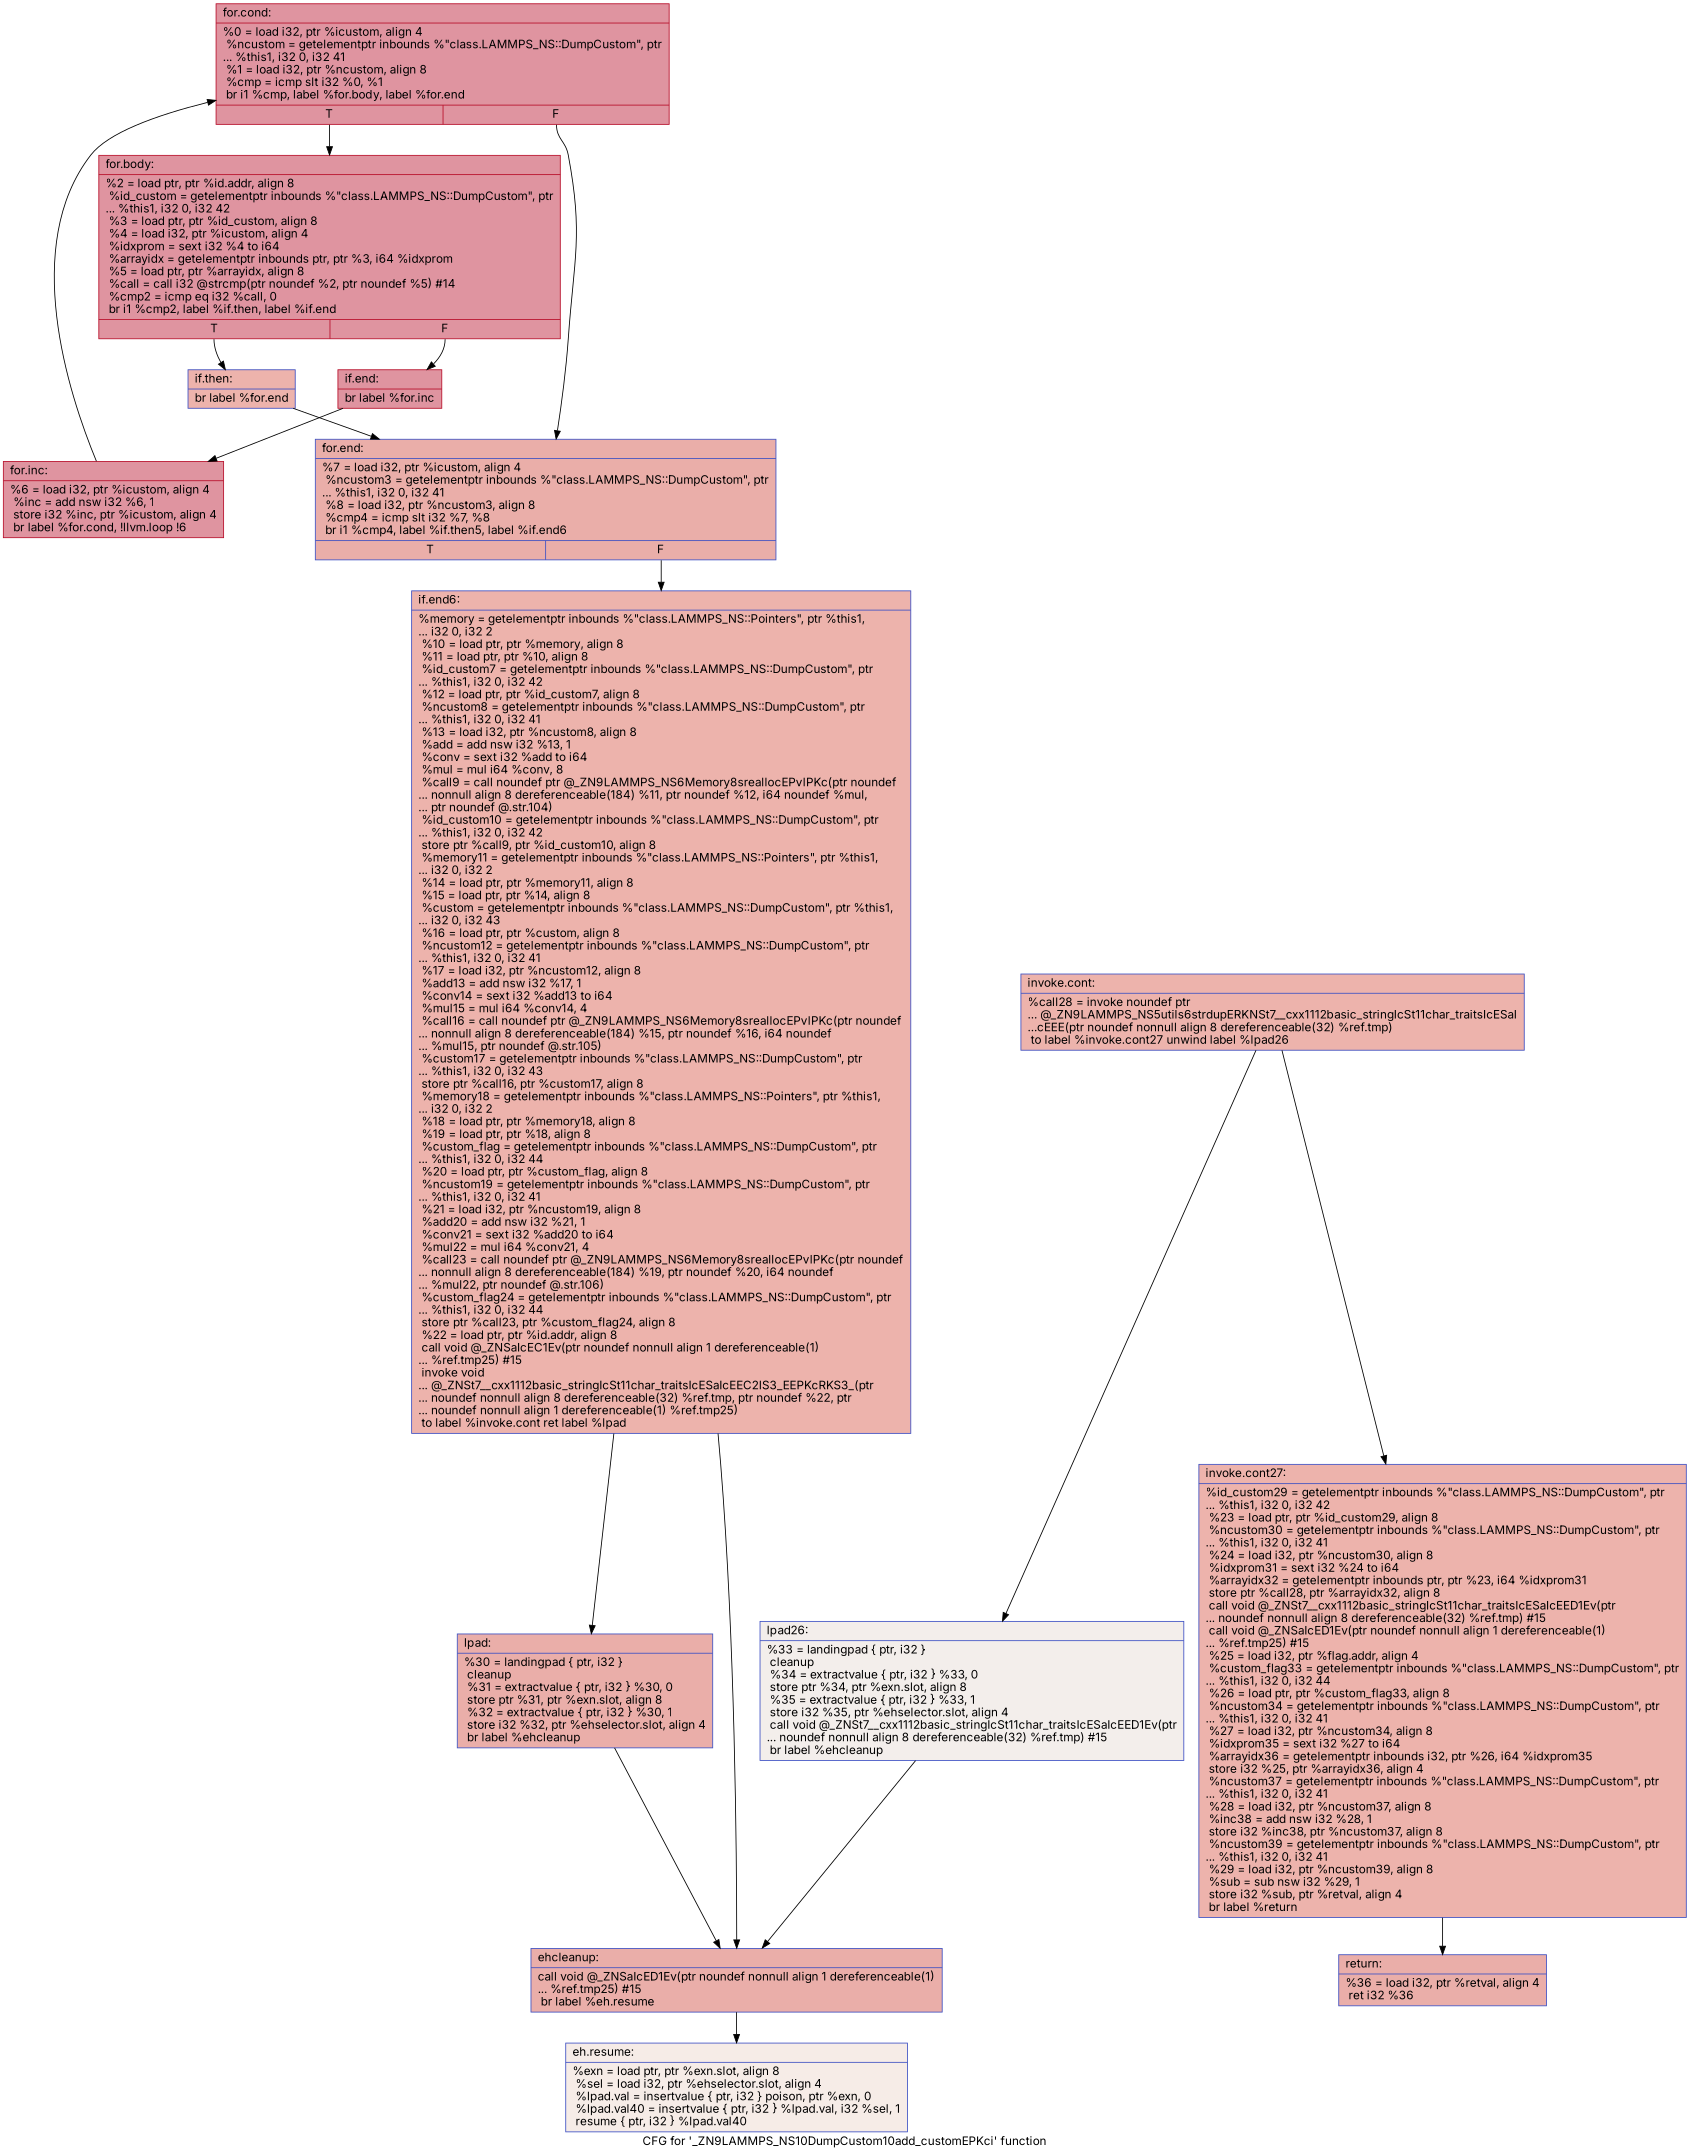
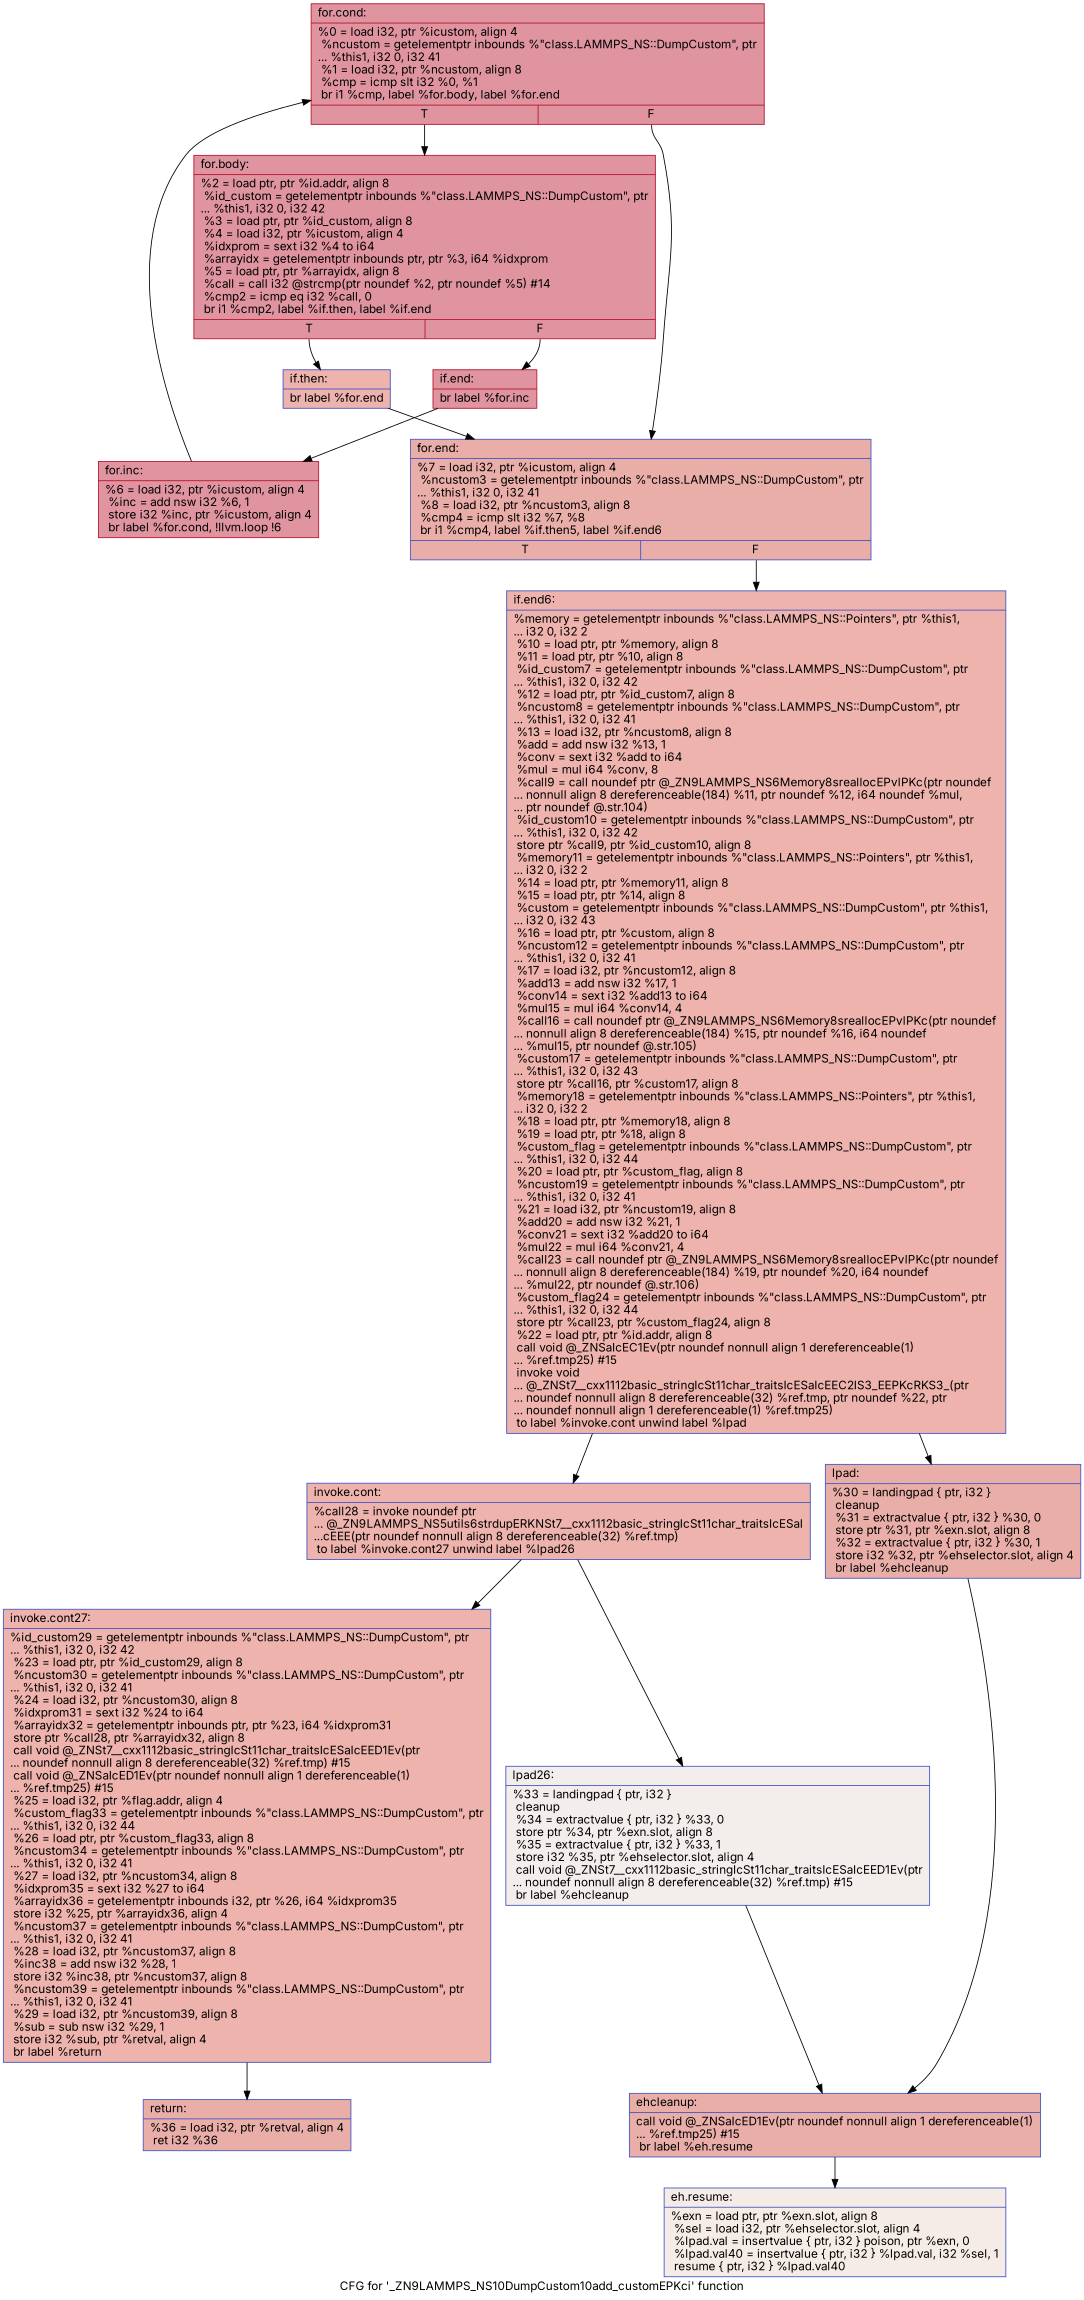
(523, 1423) -> (630, 1423)
(733, 1686) -> (584, 1454)
